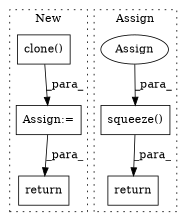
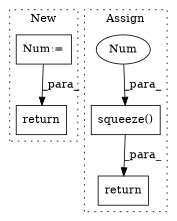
(44, 49) -> none
(135, 49) -> (123, 49)
(49, 120) -> (44, 49)
